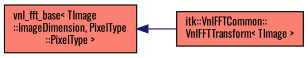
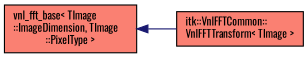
(71, 29) -> (71, 29)
